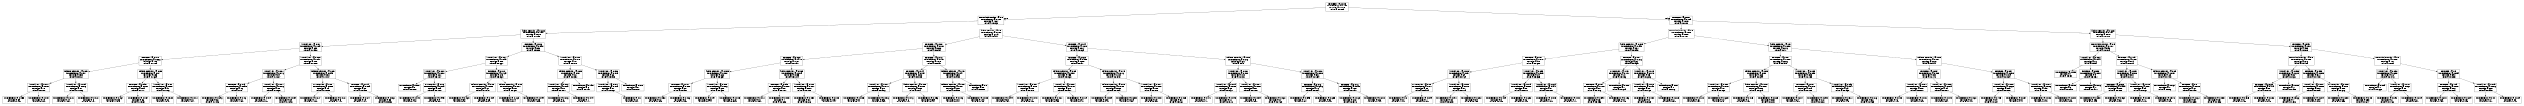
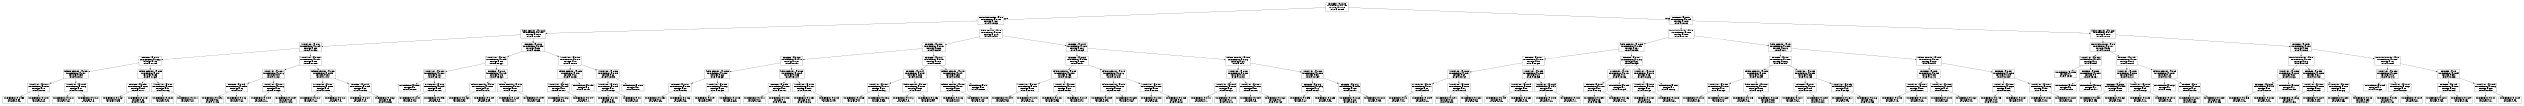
none -> (608, 100)
